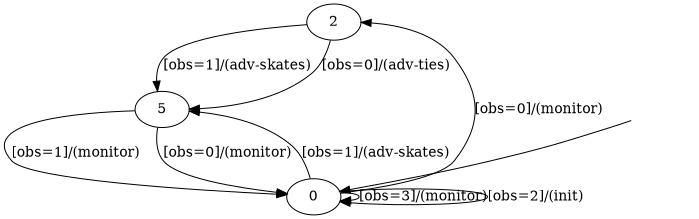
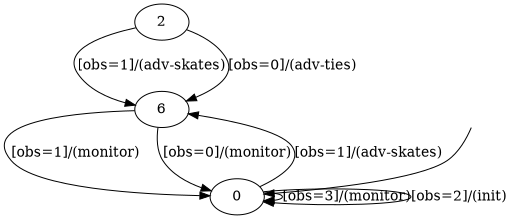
(162, 109) -> (162, 109)
(474, 123) -> none
